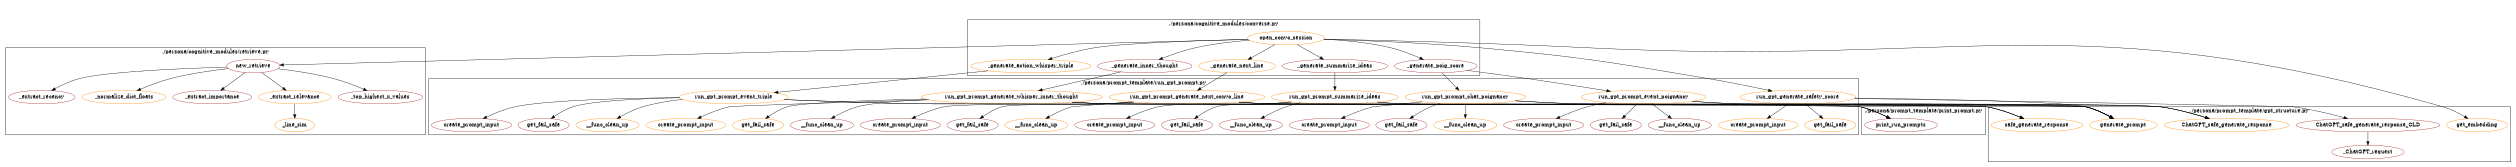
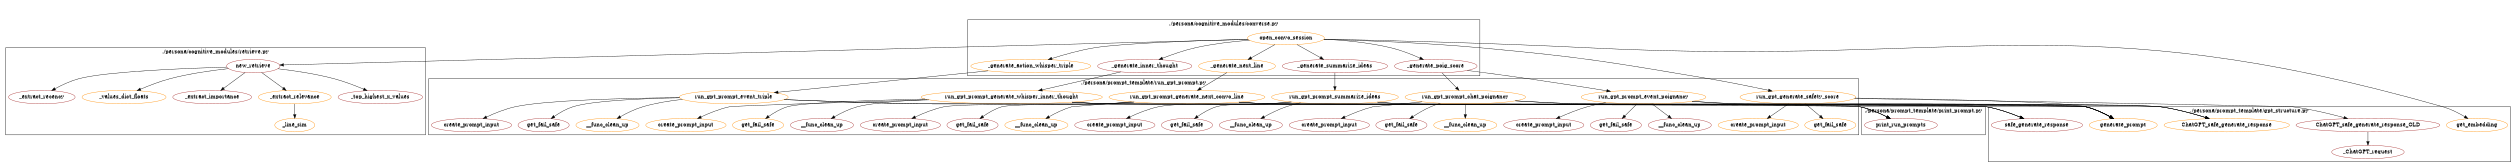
(124, 97) -> (124, 97)
(2037, 125) -> (2037, 125)
